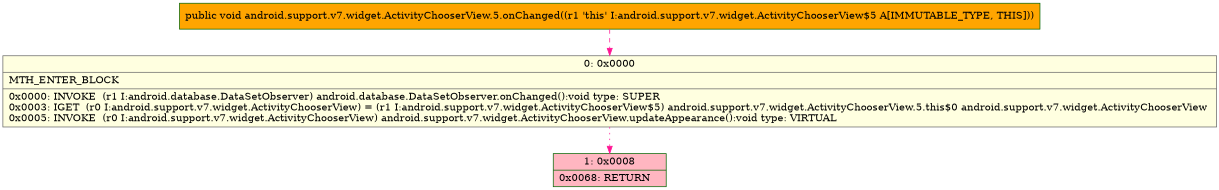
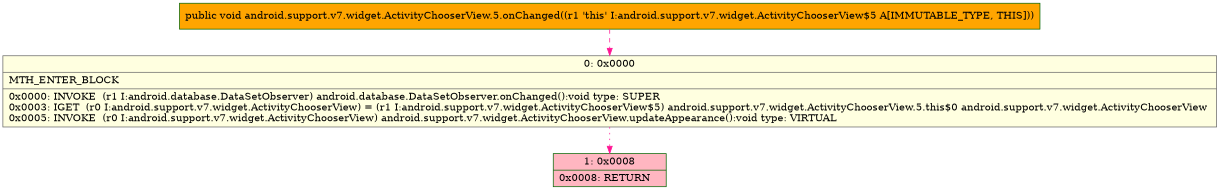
(610, 178) -> (610, 178)
